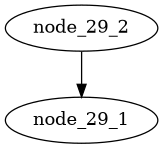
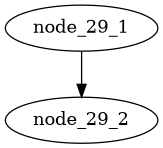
(82, 68) -> (82, 68)
